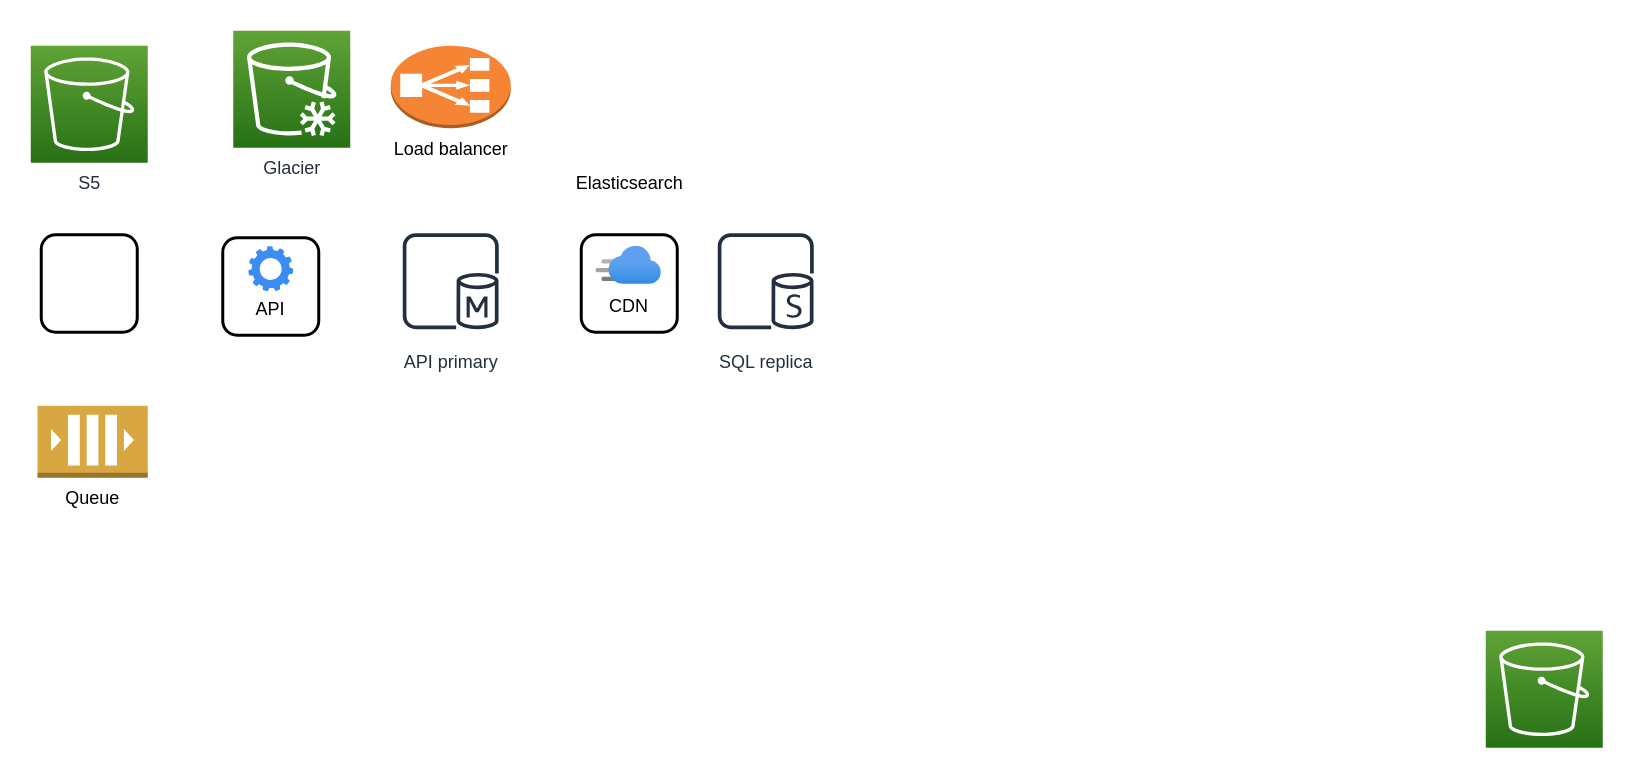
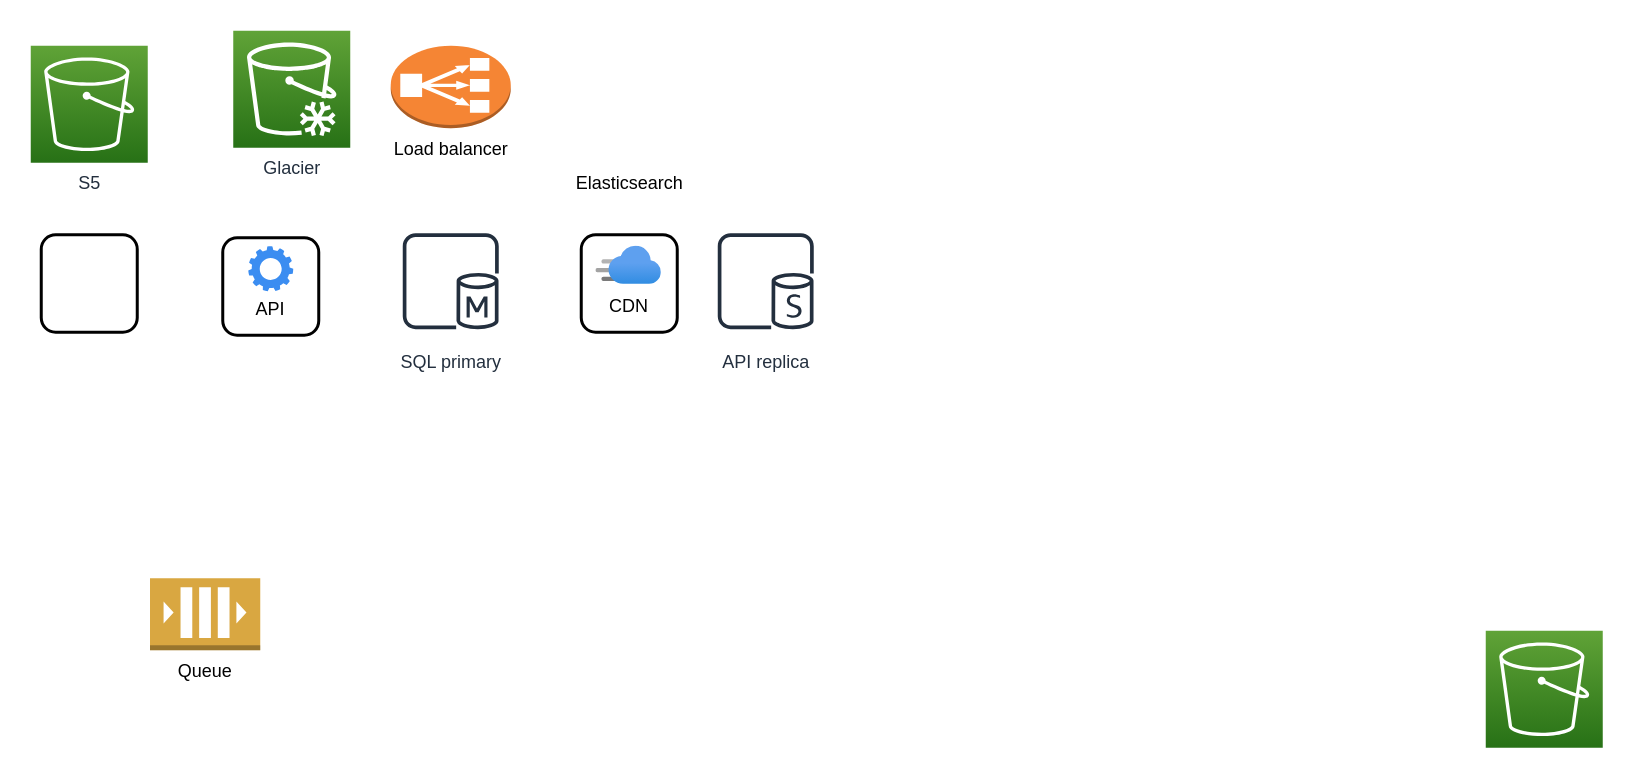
(452, 363) -> (452, 363)
(767, 363) -> (767, 363)
(93, 442) -> (205, 614)
